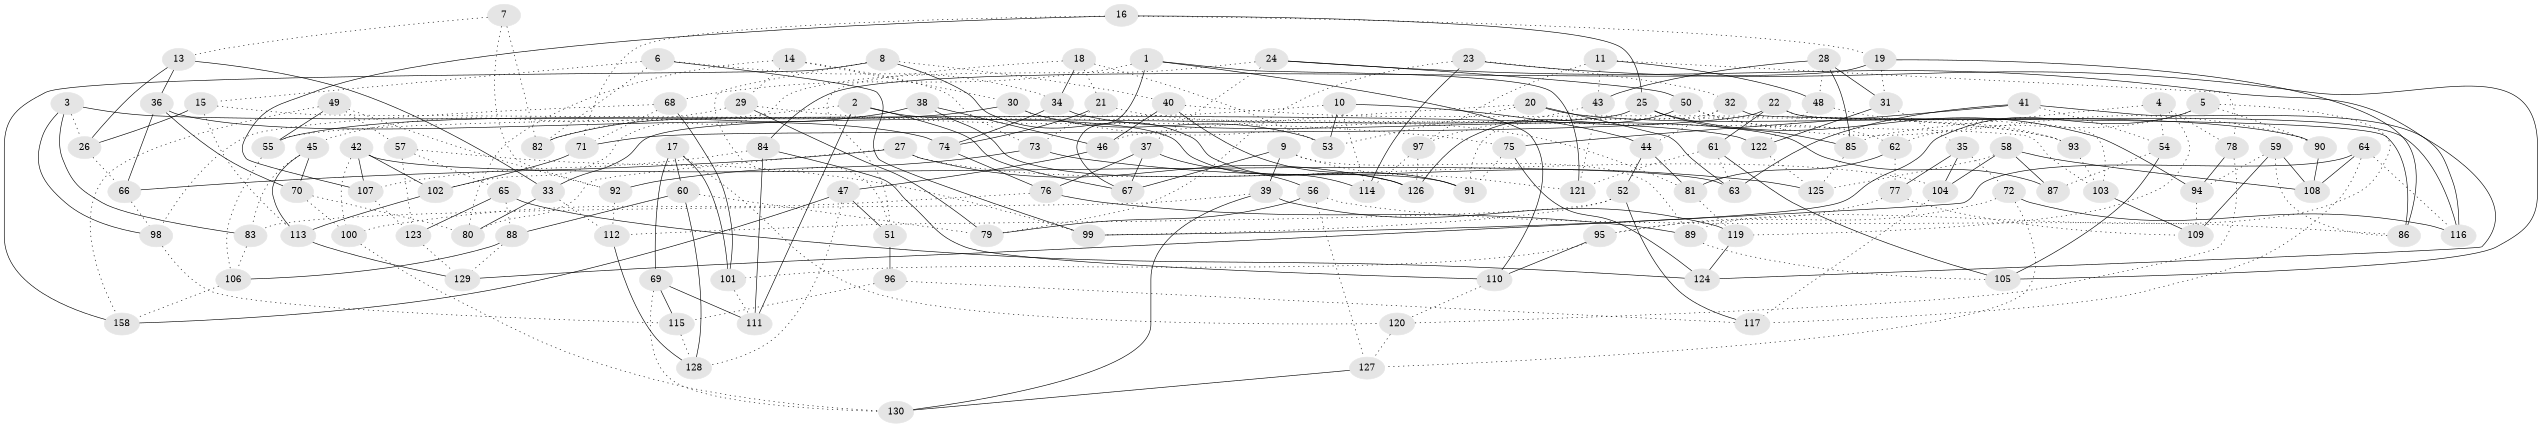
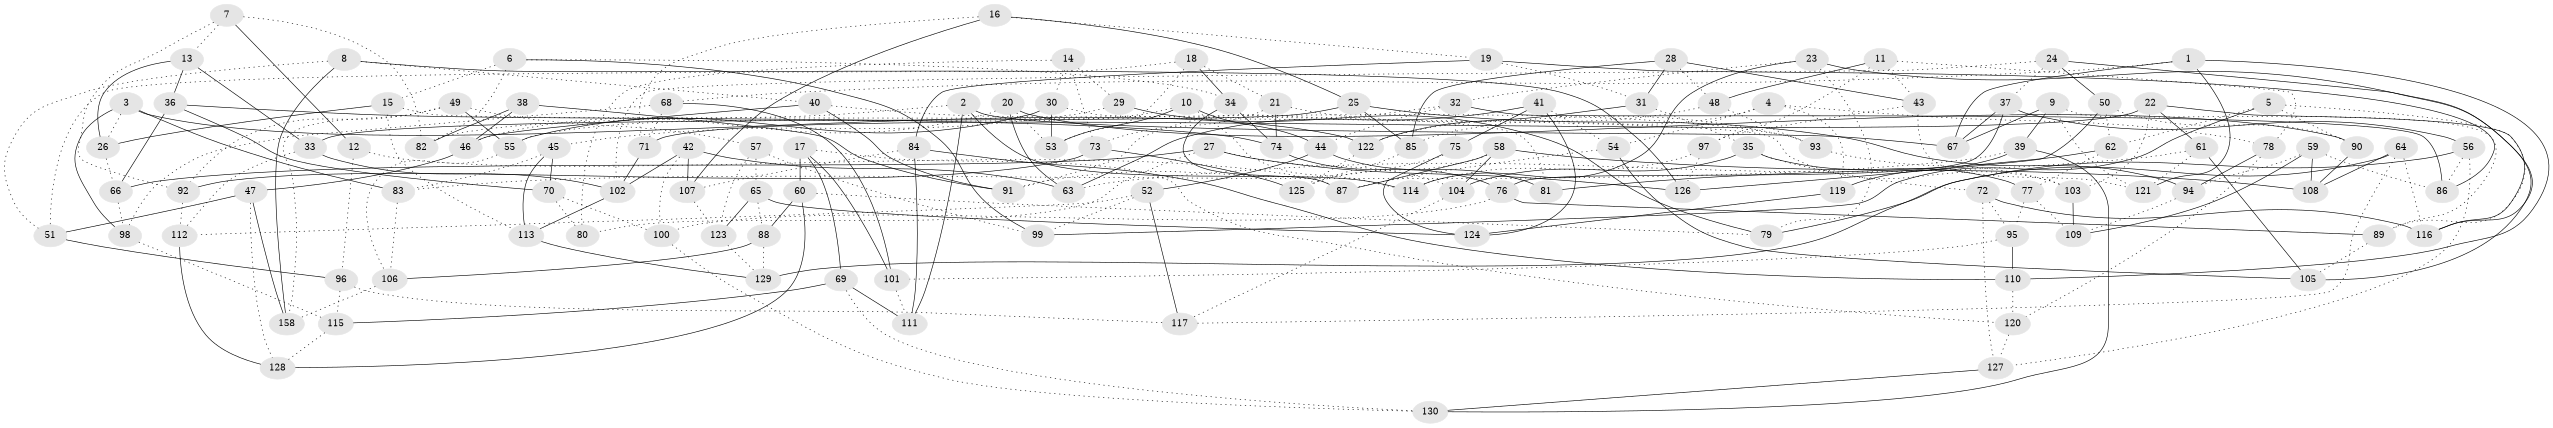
(1125, 124) -> (1455, 126)
none -> (354, 148)
(1712, 213) -> none
(504, 216) -> (462, 174)
